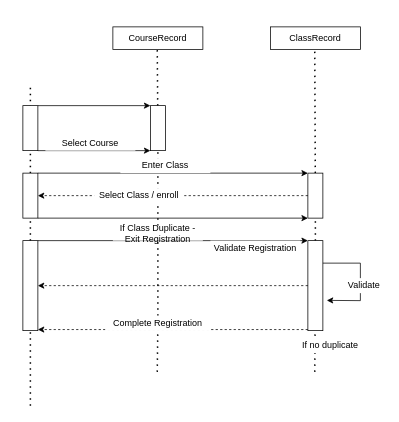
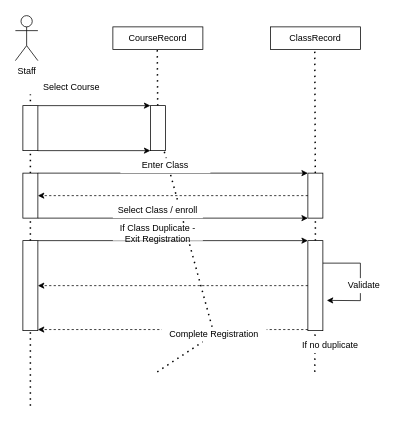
none -> (27, 38)
(90, 143) -> (72, 87)
(139, 195) -> (158, 210)
(255, 248) -> none
(158, 323) -> (214, 334)
